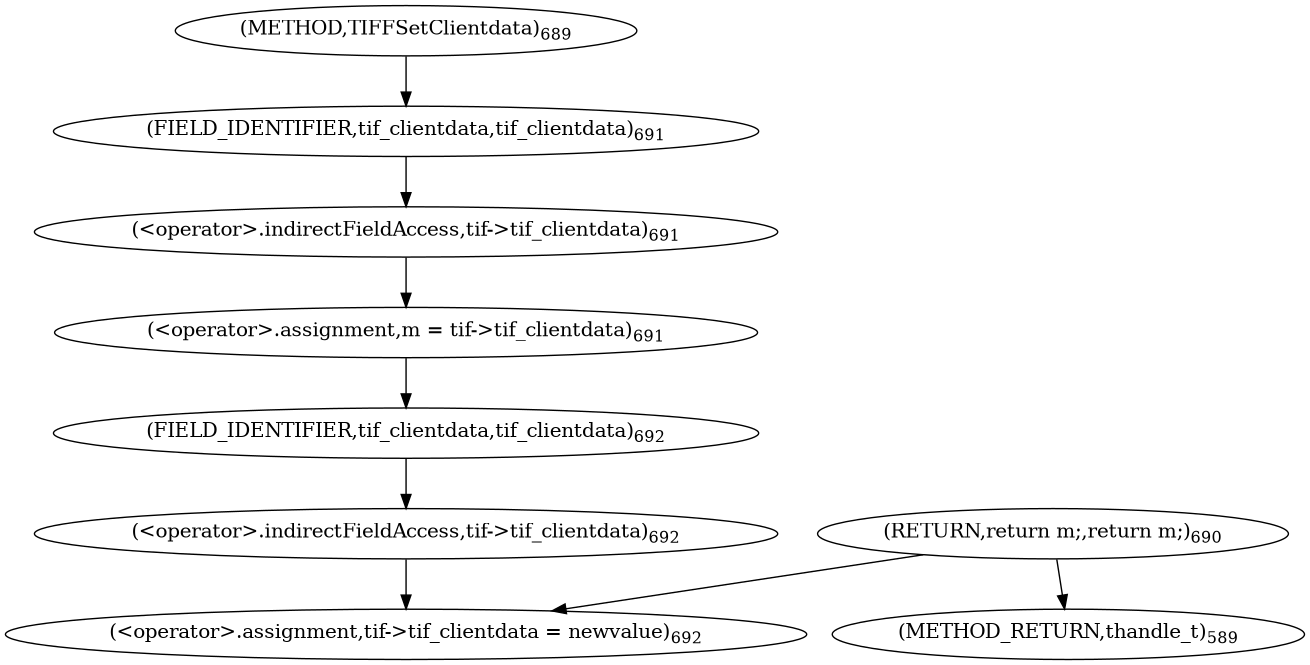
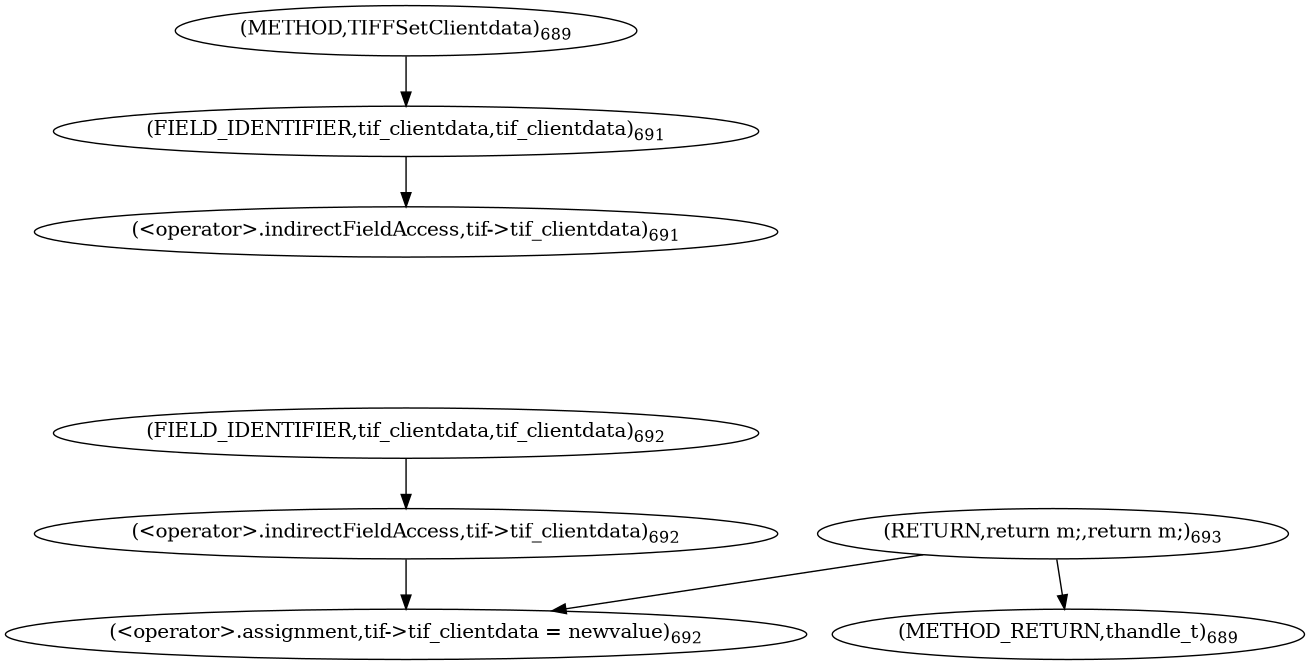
(406, 333) -> none
(1207, 532) -> (1207, 532)
(1223, 632) -> (1223, 632)
